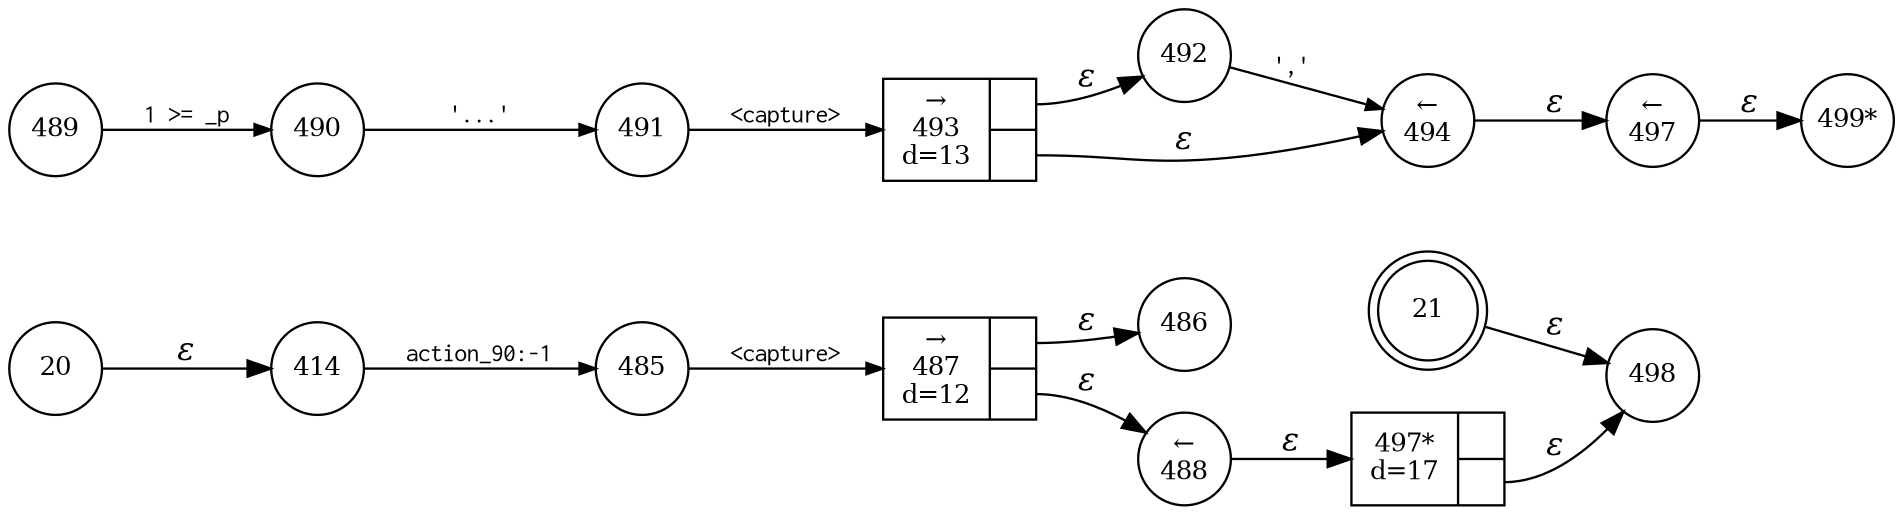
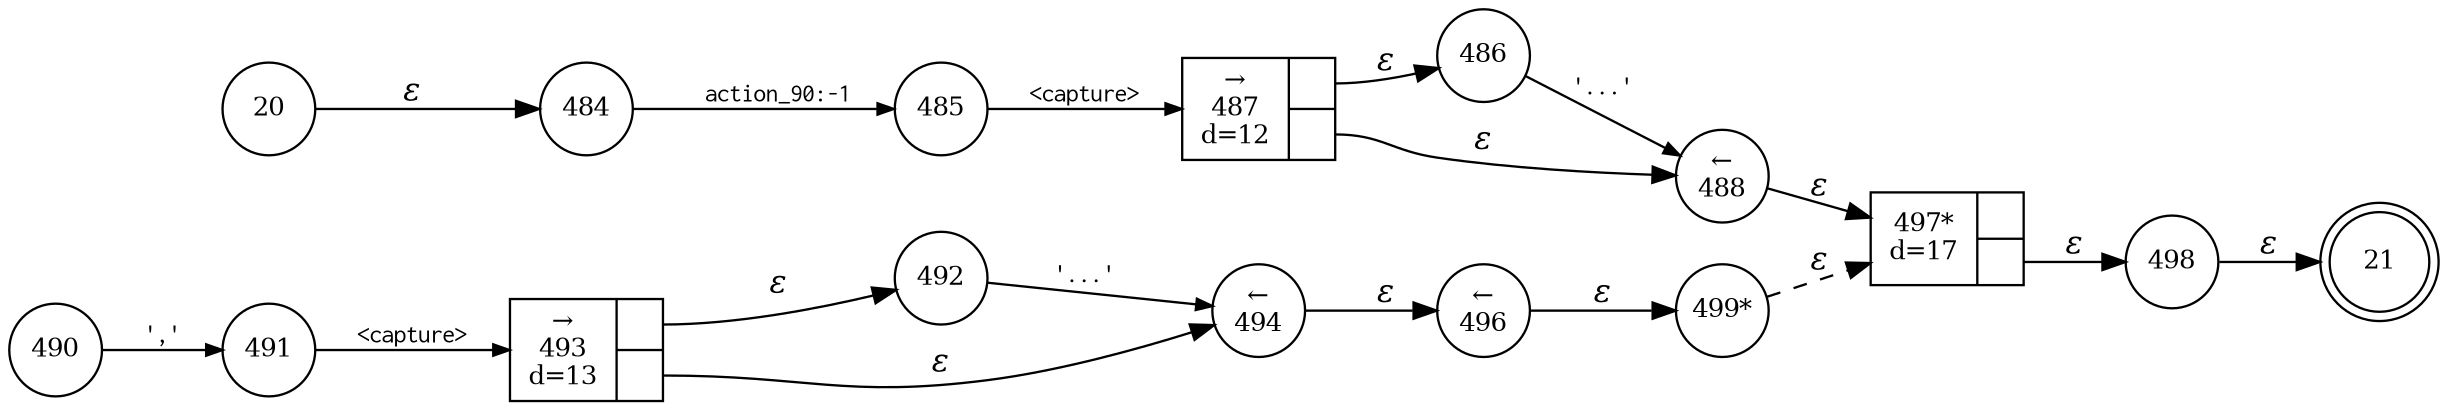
(1291, 67) -> (1085, 276)
none -> (1595, 112)
(480, 116) -> (162, 336)
(1653, 121) -> (1484, 311)
(56, 130) -> none
none -> (1808, 284)
(1536, 342) -> (2258, 262)
(318, 369) -> (586, 109)
